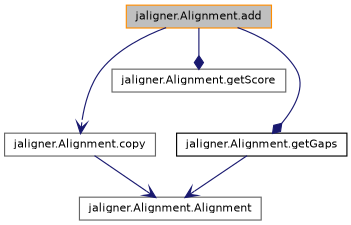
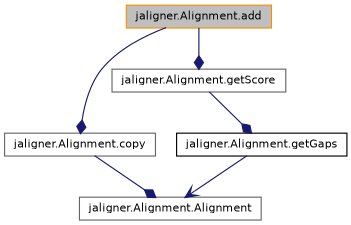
(109, 61) -> (109, 61)
(292, 64) -> (225, 108)
(120, 173) -> (120, 173)
